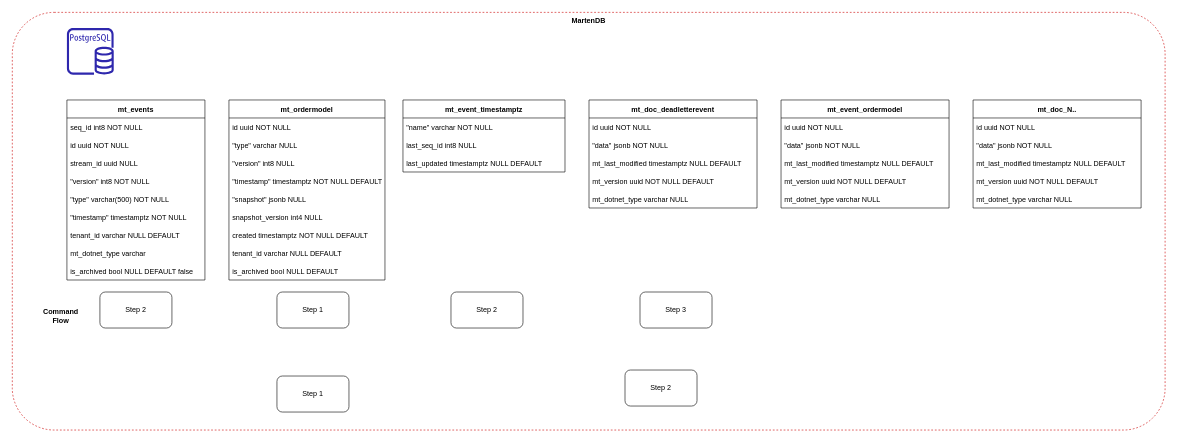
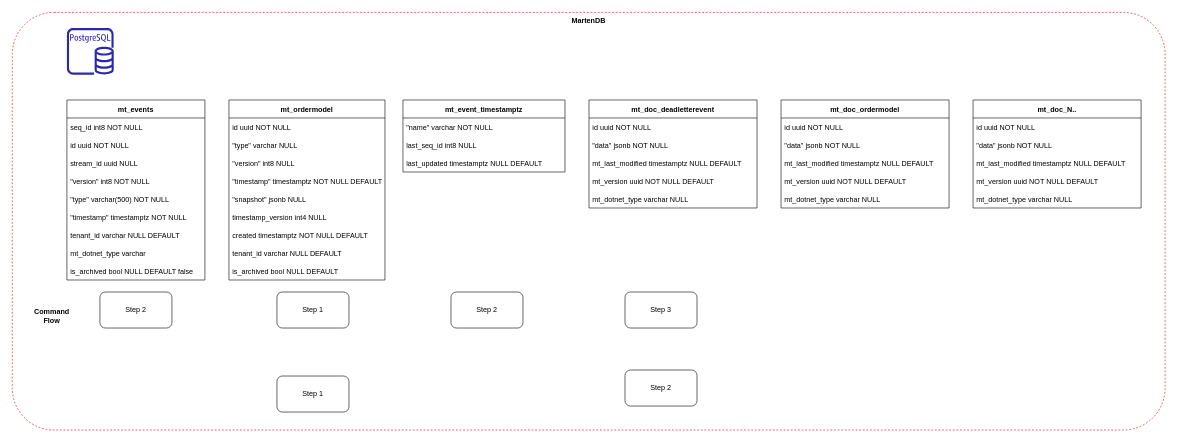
(865, 109) -> (865, 109)
(281, 217) -> (282, 217)
(676, 310) -> (661, 310)
(61, 316) -> (52, 316)
